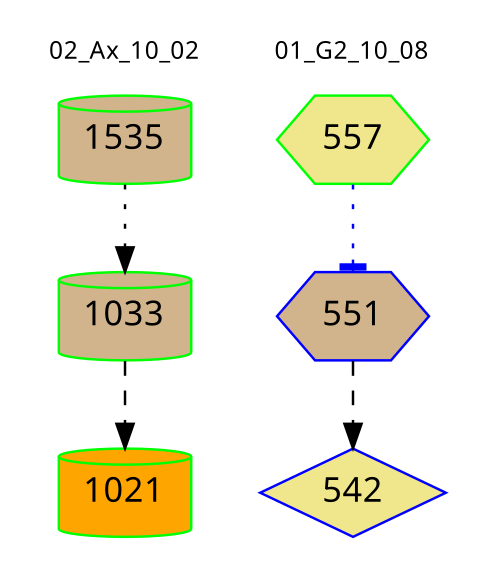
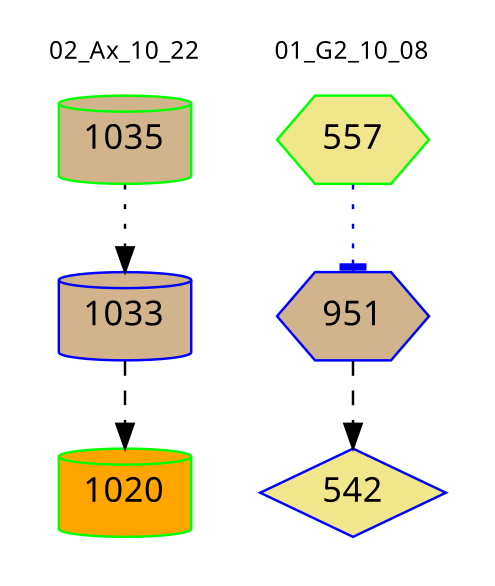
(125, 53) -> (125, 53)
(125, 140) -> (125, 140)
(125, 316) -> (125, 316)
(353, 316) -> (353, 316)
(125, 493) -> (125, 493)
